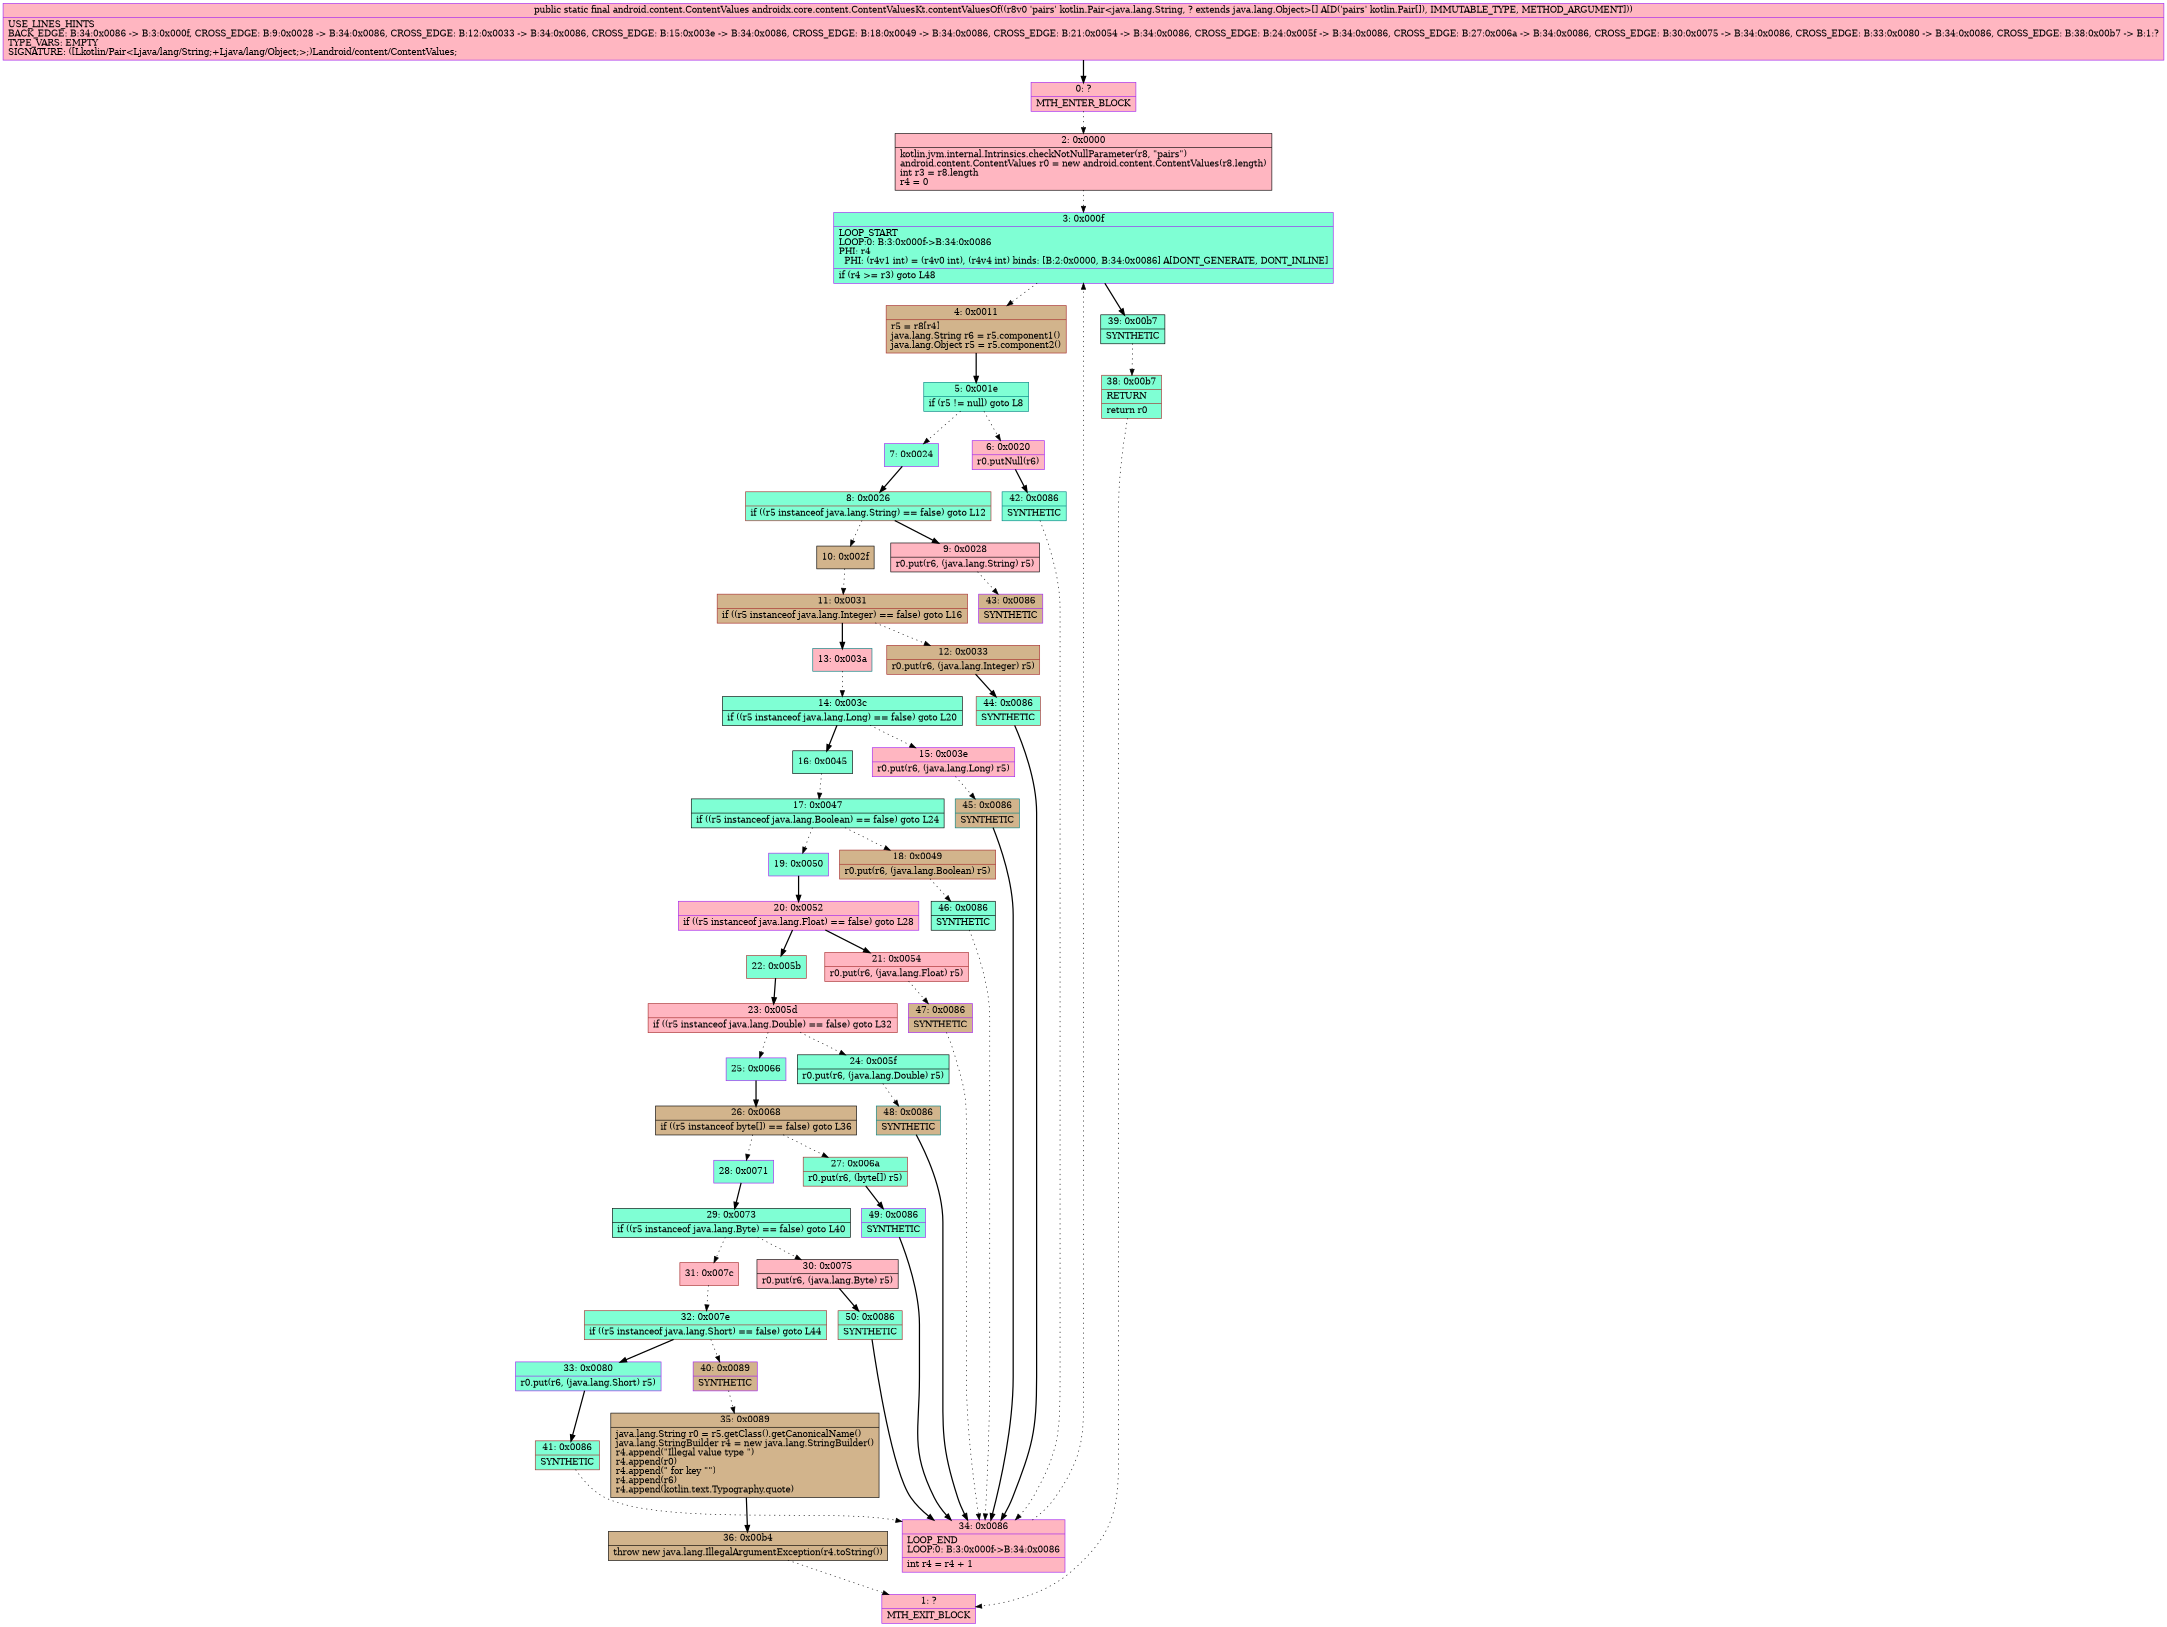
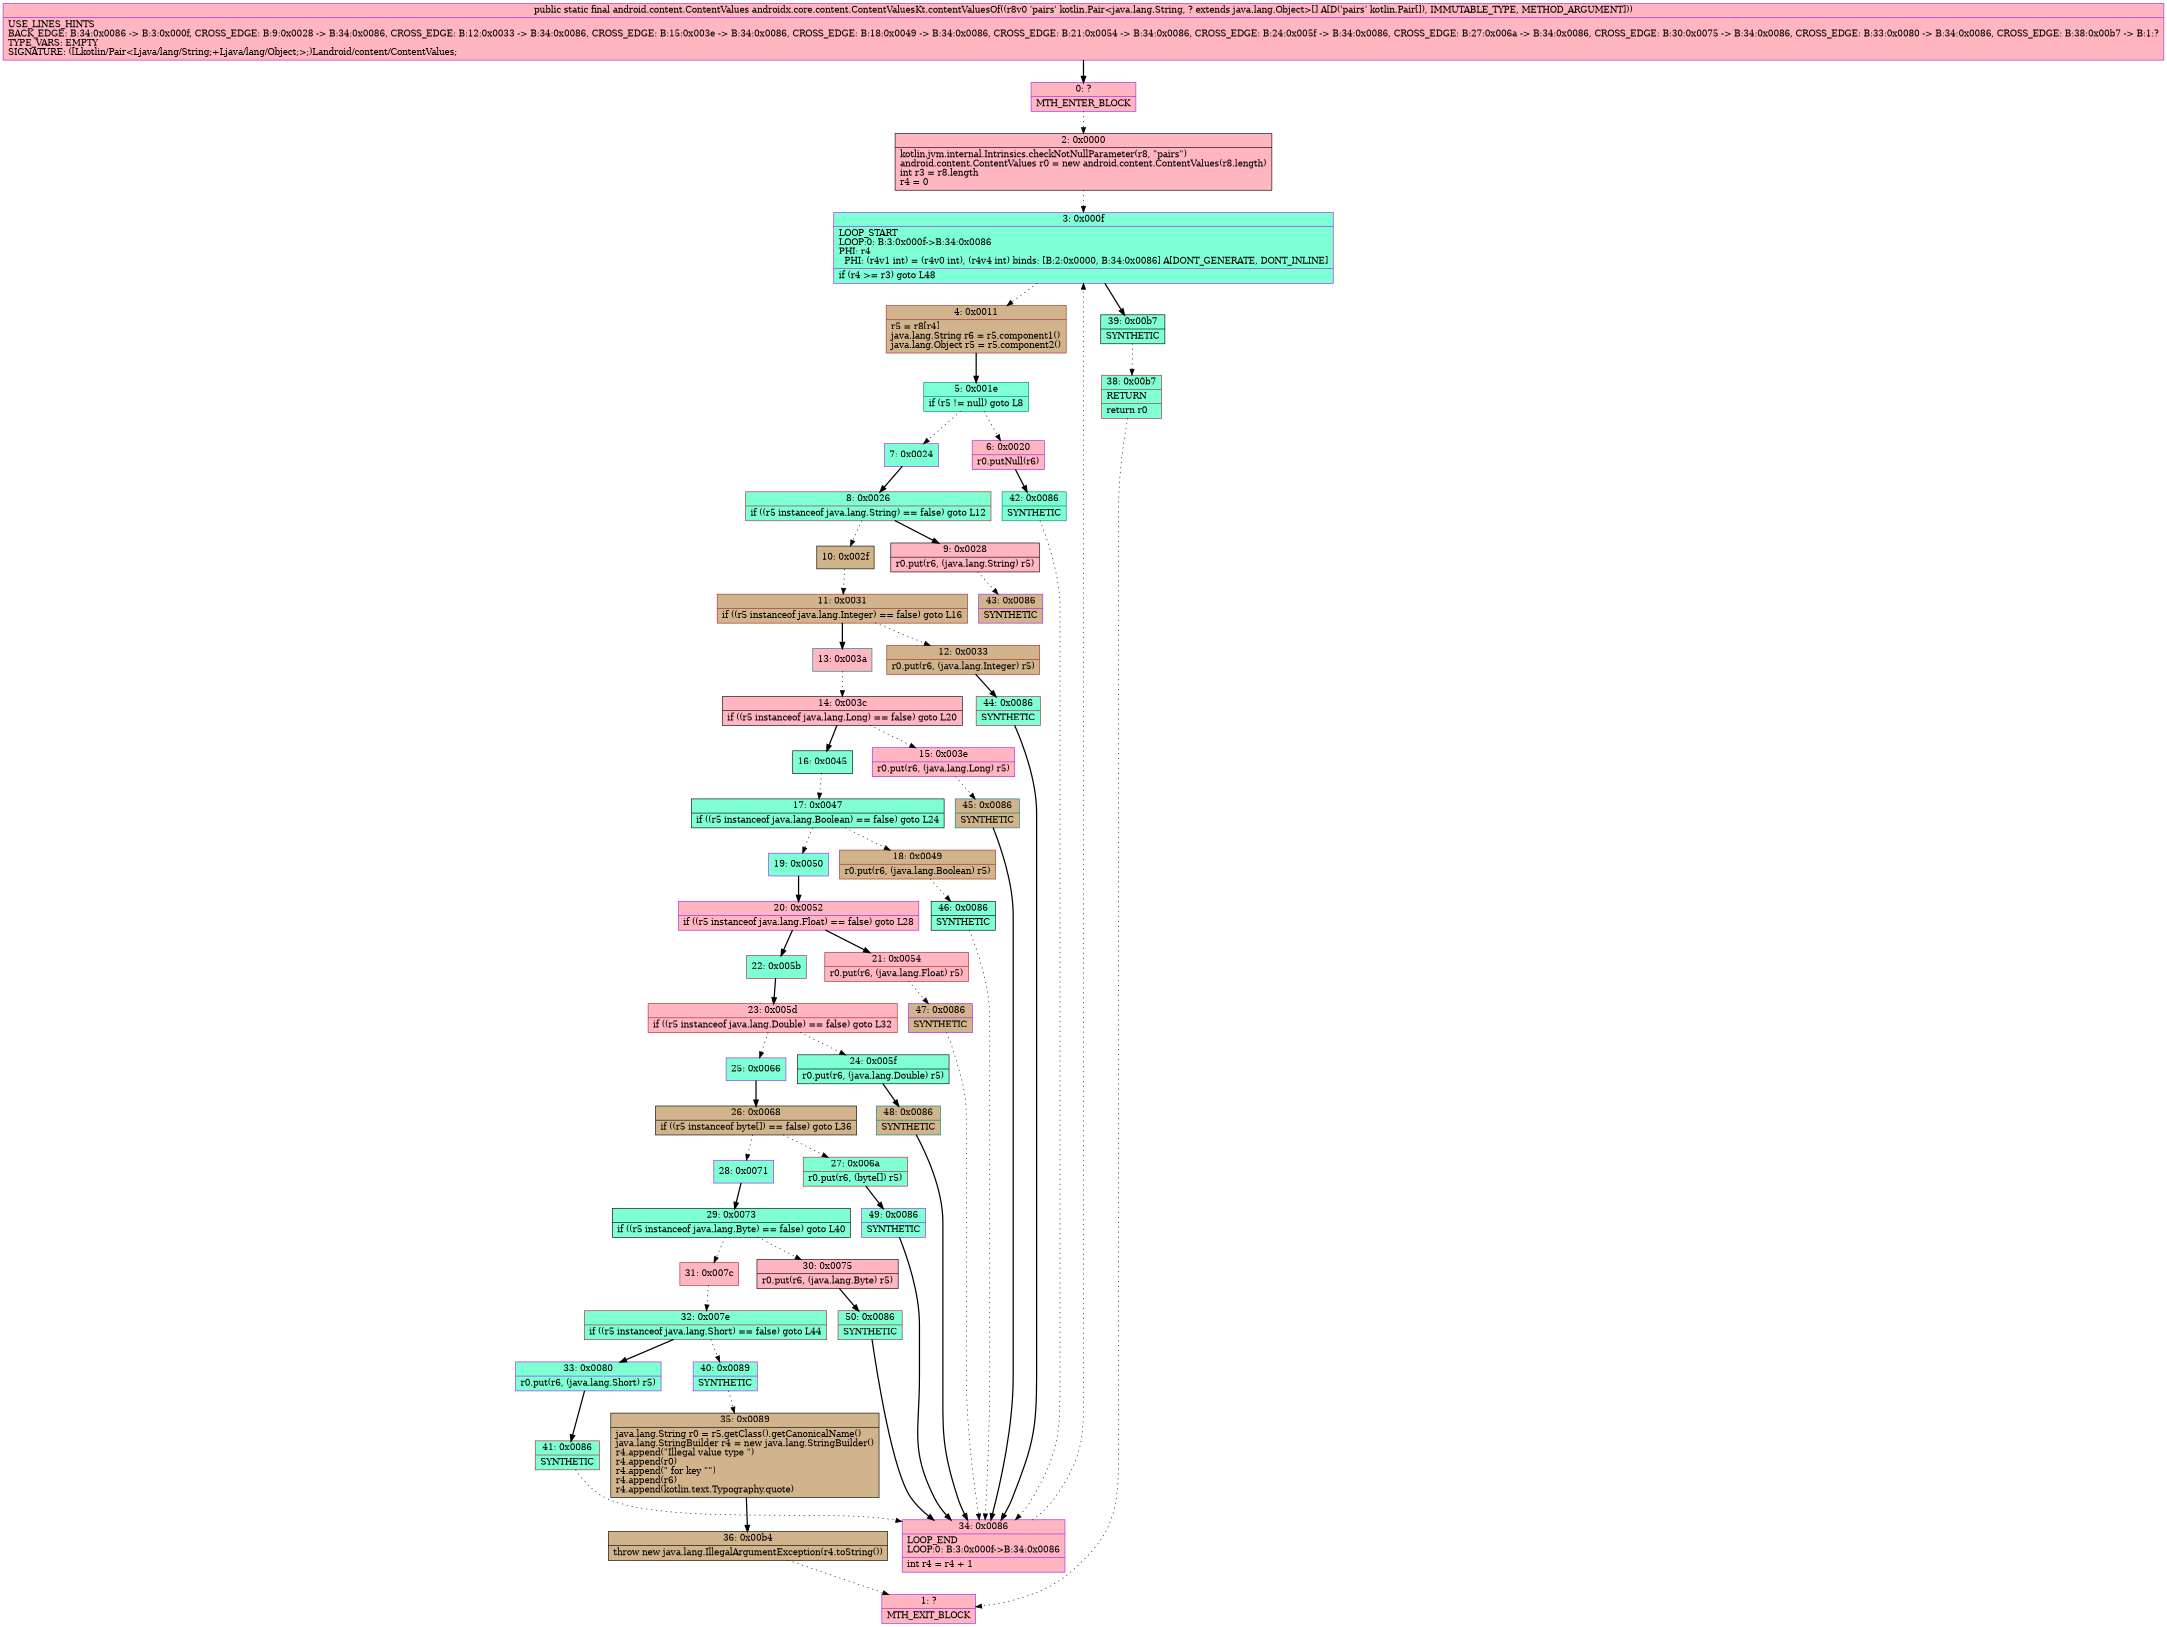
(842, 711) -> (842, 711)
(889, 1092) -> (889, 1092)
(725, 1376) -> (725, 1376)
